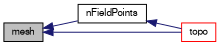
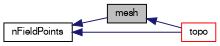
(65, 23) -> (95, 20)
